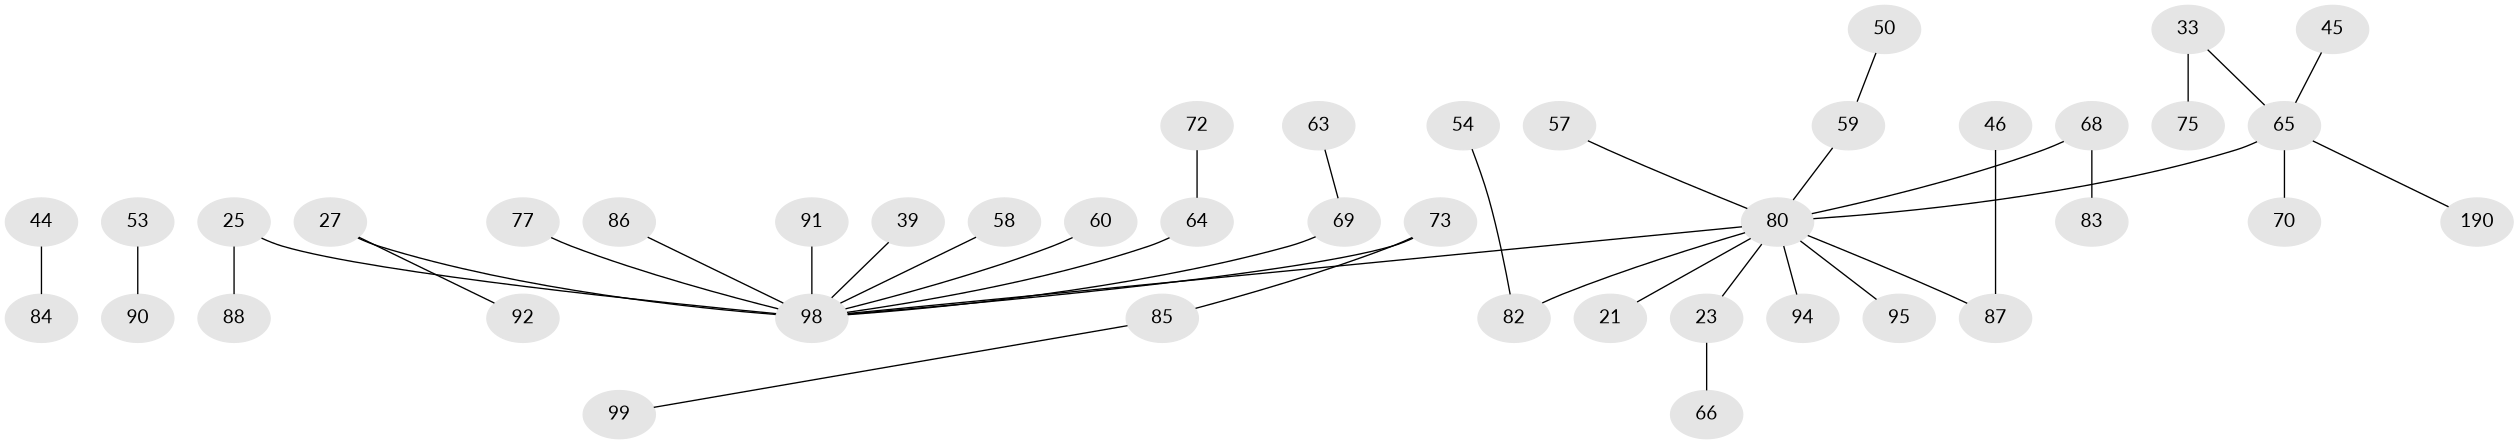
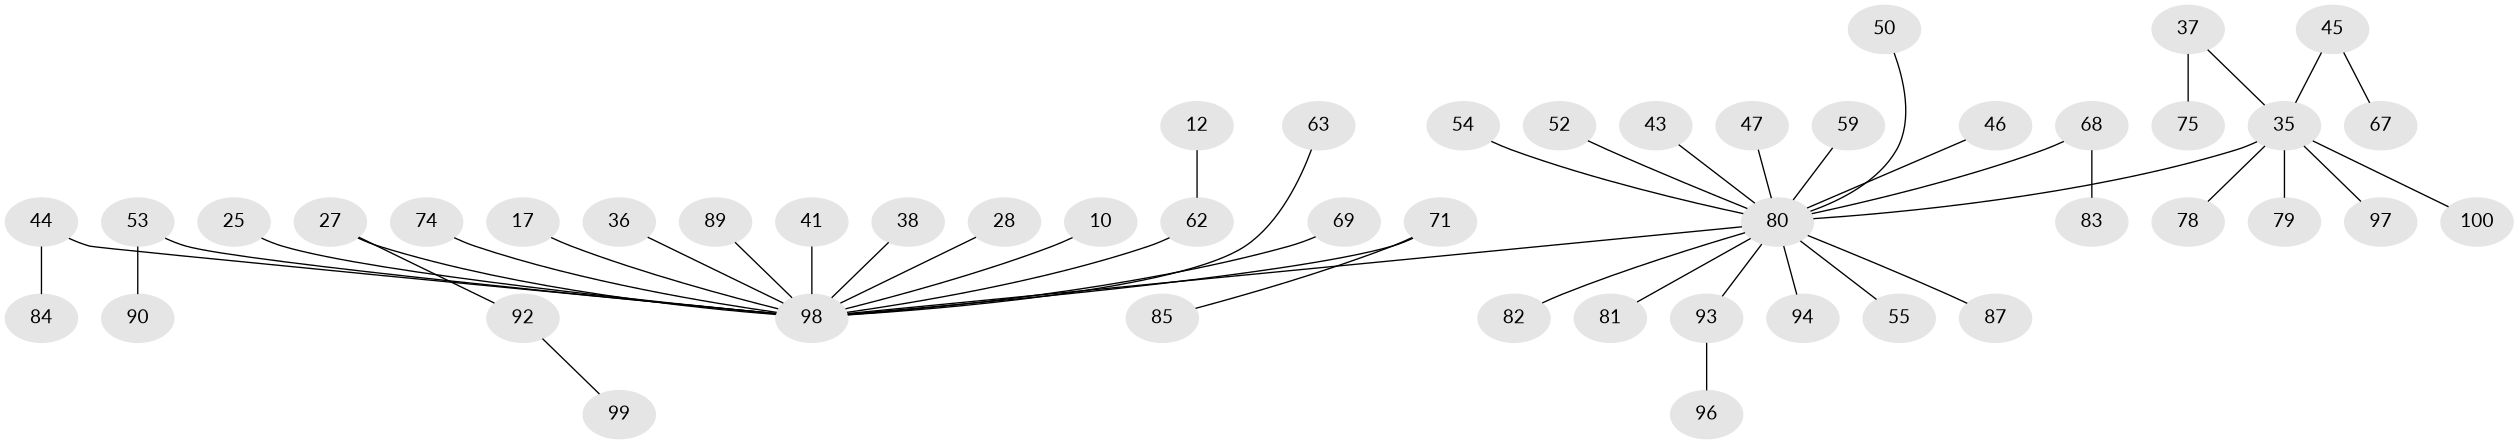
(2188, 29) -> (2188, 29)
(1867, 77) -> (1894, 153)
(1197, 126) -> (1197, 126)
(1560, 126) -> (1560, 126)
none -> (1656, 126)
none -> (1752, 126)
(2284, 126) -> (2284, 126)
none -> (2381, 126)
(1332, 174) -> (1234, 251)
(1495, 221) -> (1616, 183)
none -> (427, 222)
(523, 222) -> (523, 222)
(619, 222) -> (619, 222)
none -> (716, 222)
(812, 222) -> (812, 222)
(908, 222) -> (908, 222)
(1004, 222) -> (1004, 222)
(1101, 222) -> (1101, 222)
(1197, 222) -> (1197, 222)
(1440, 222) -> (1440, 222)
(1996, 222) -> (1890, 172)
none -> (2188, 222)
(2284, 222) -> (2284, 222)
none -> (2381, 222)
(2477, 222) -> (2477, 222)
none -> (422, 279)
none -> (469, 283)
(234, 318) -> none
(1610, 318) -> (1610, 318)
(1707, 318) -> (1707, 318)
(1899, 318) -> (1899, 318)
(891, 366) -> (571, 366)
(1707, 415) -> (1707, 415)
